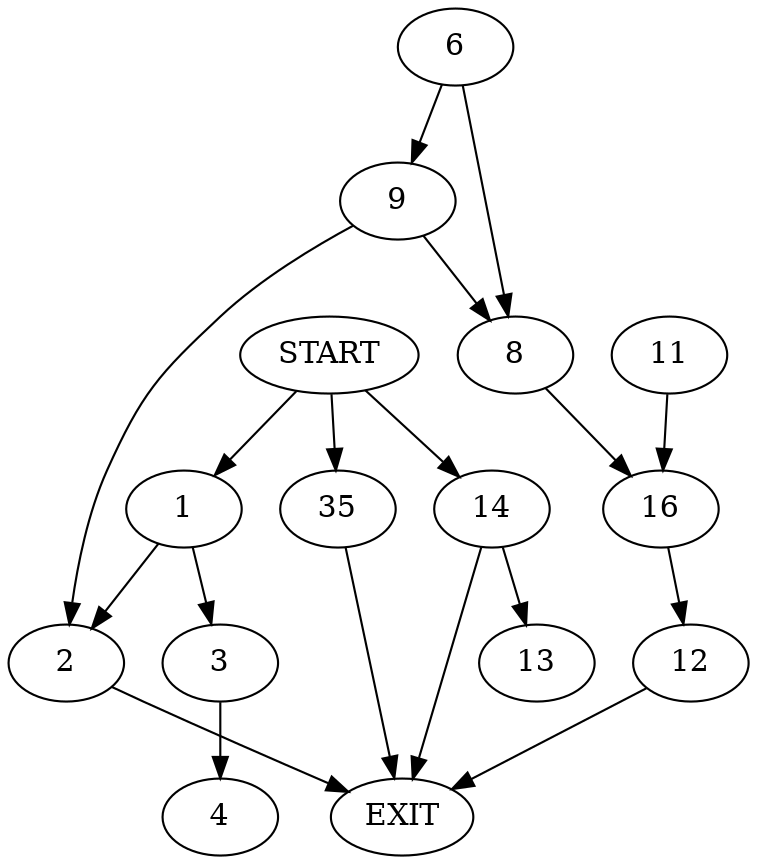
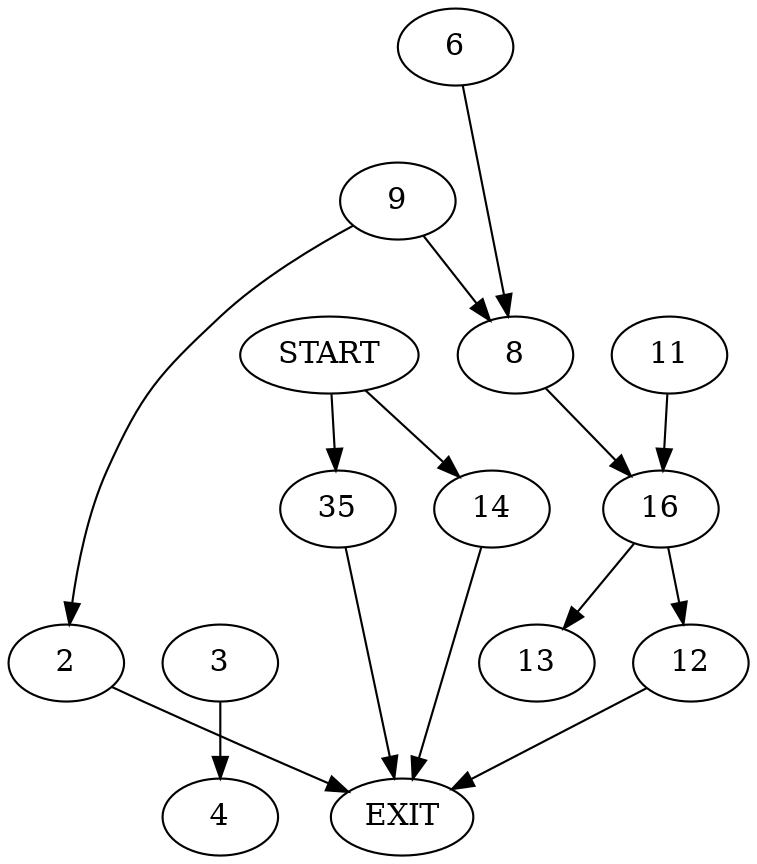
(431, 114) -> none
(184, 509) -> none
(511, 576) -> (606, 578)
